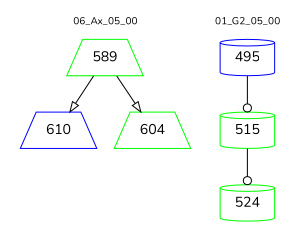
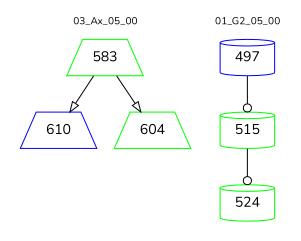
(106, 22) -> (106, 22)
(105, 58) -> (105, 58)
(247, 58) -> (247, 58)
